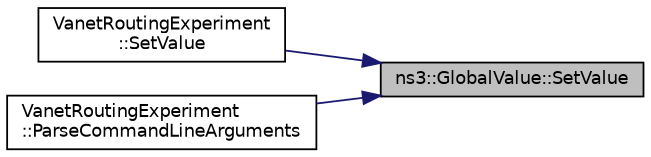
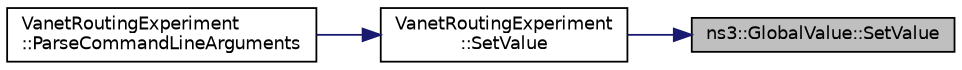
(340, 101) -> (340, 35)
